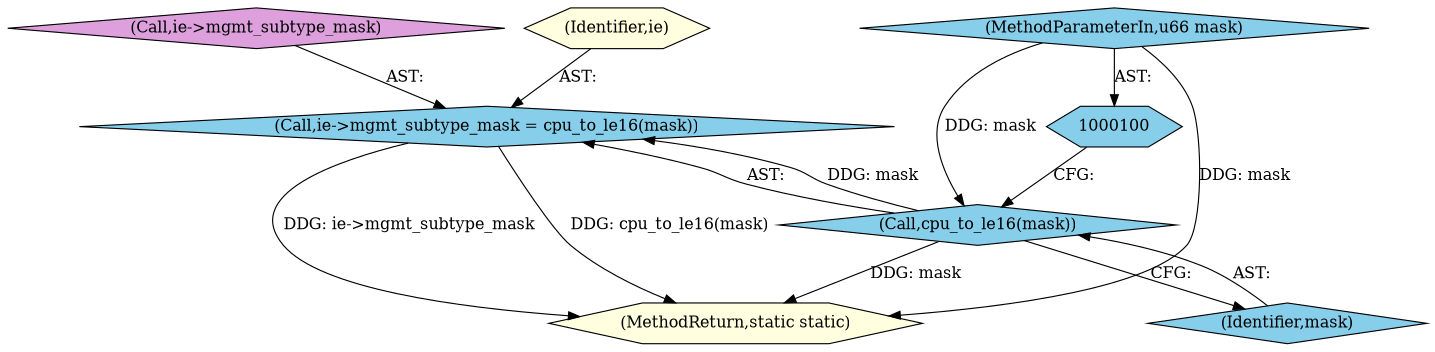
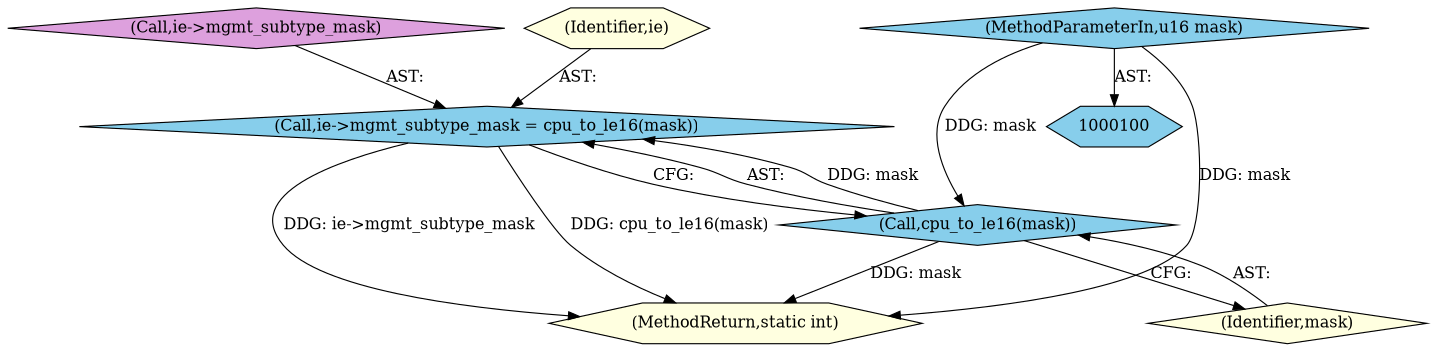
(1114, 28) -> (1114, 28)
(1049, 174) -> (689, 192)
(736, 323) -> (736, 323)
(1287, 323) -> (1287, 323)
